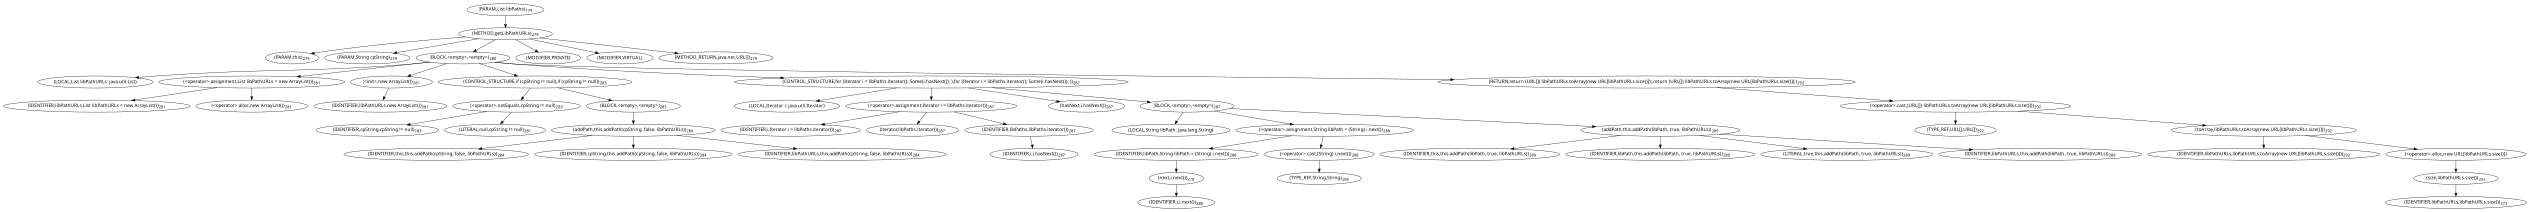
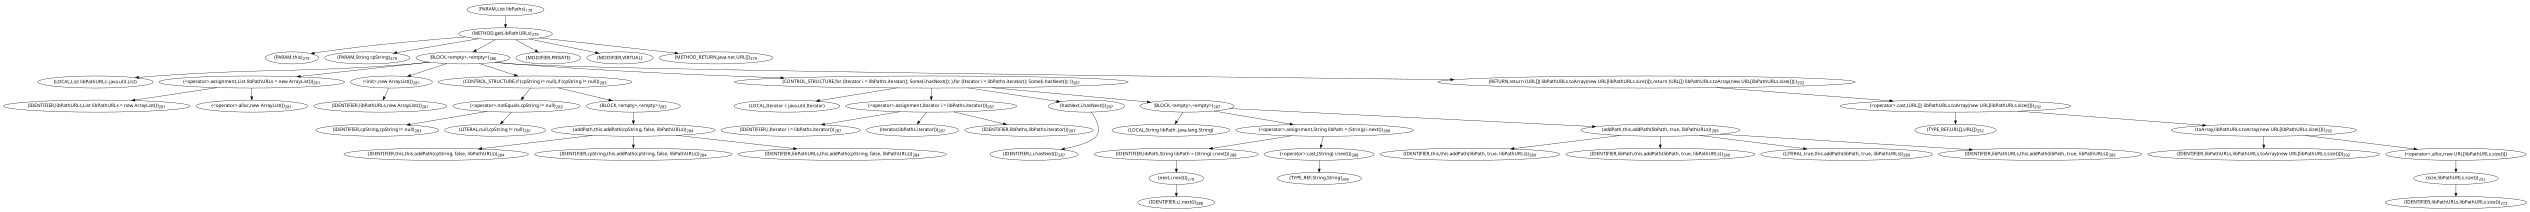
(418, 130) -> (418, 130)
(1031, 141) -> (1093, 139)
